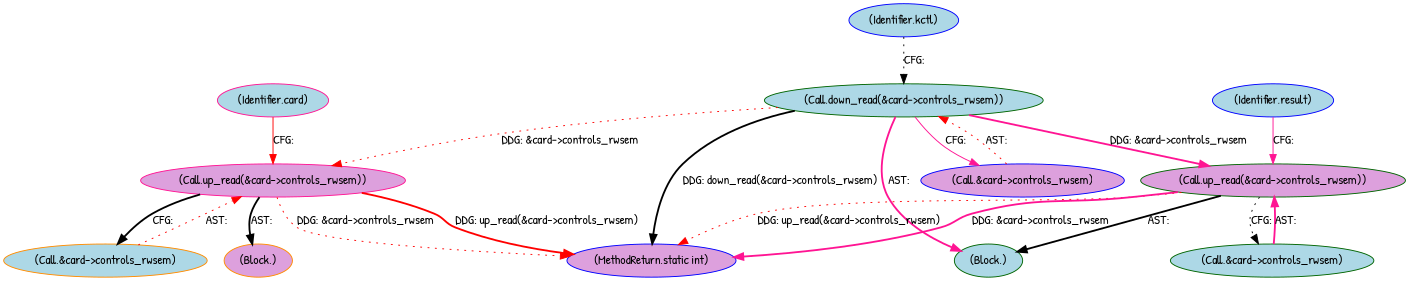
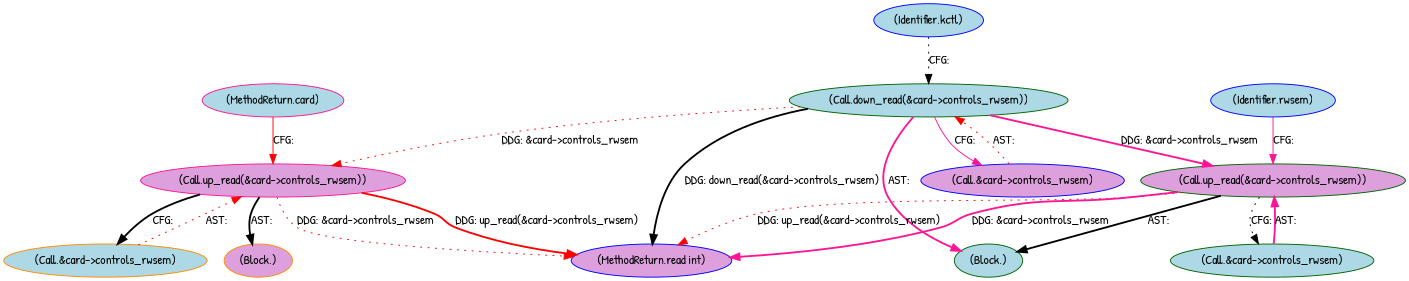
(273, 100) -> (273, 100)
(1273, 100) -> (1273, 100)
(651, 261) -> (651, 261)
